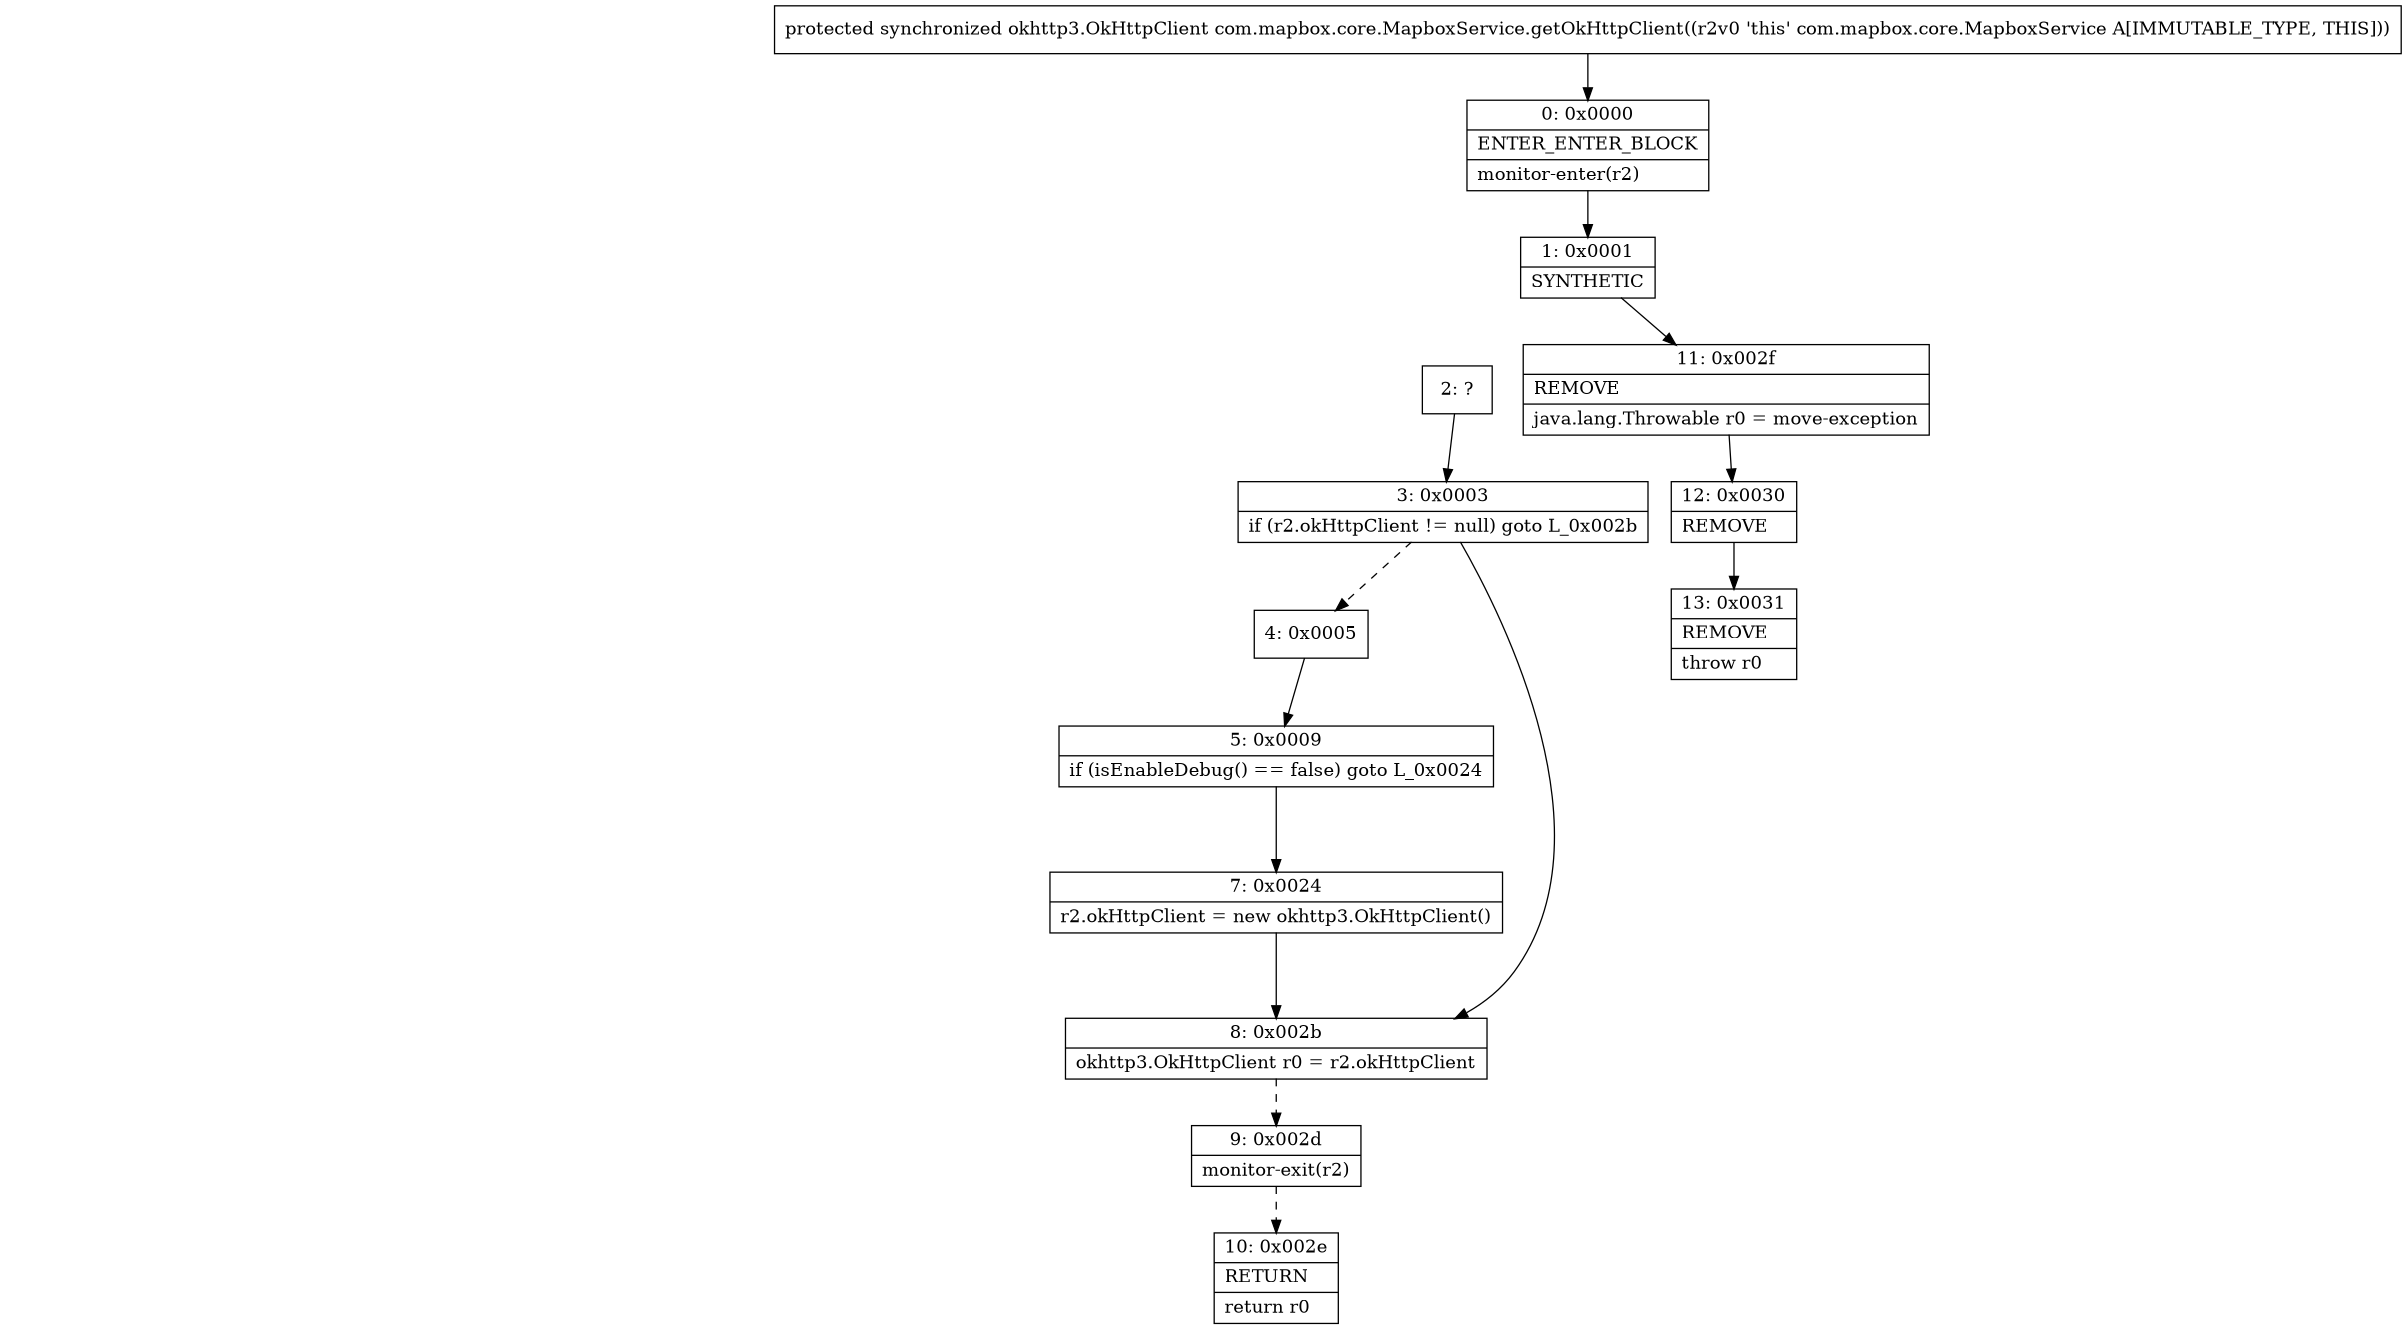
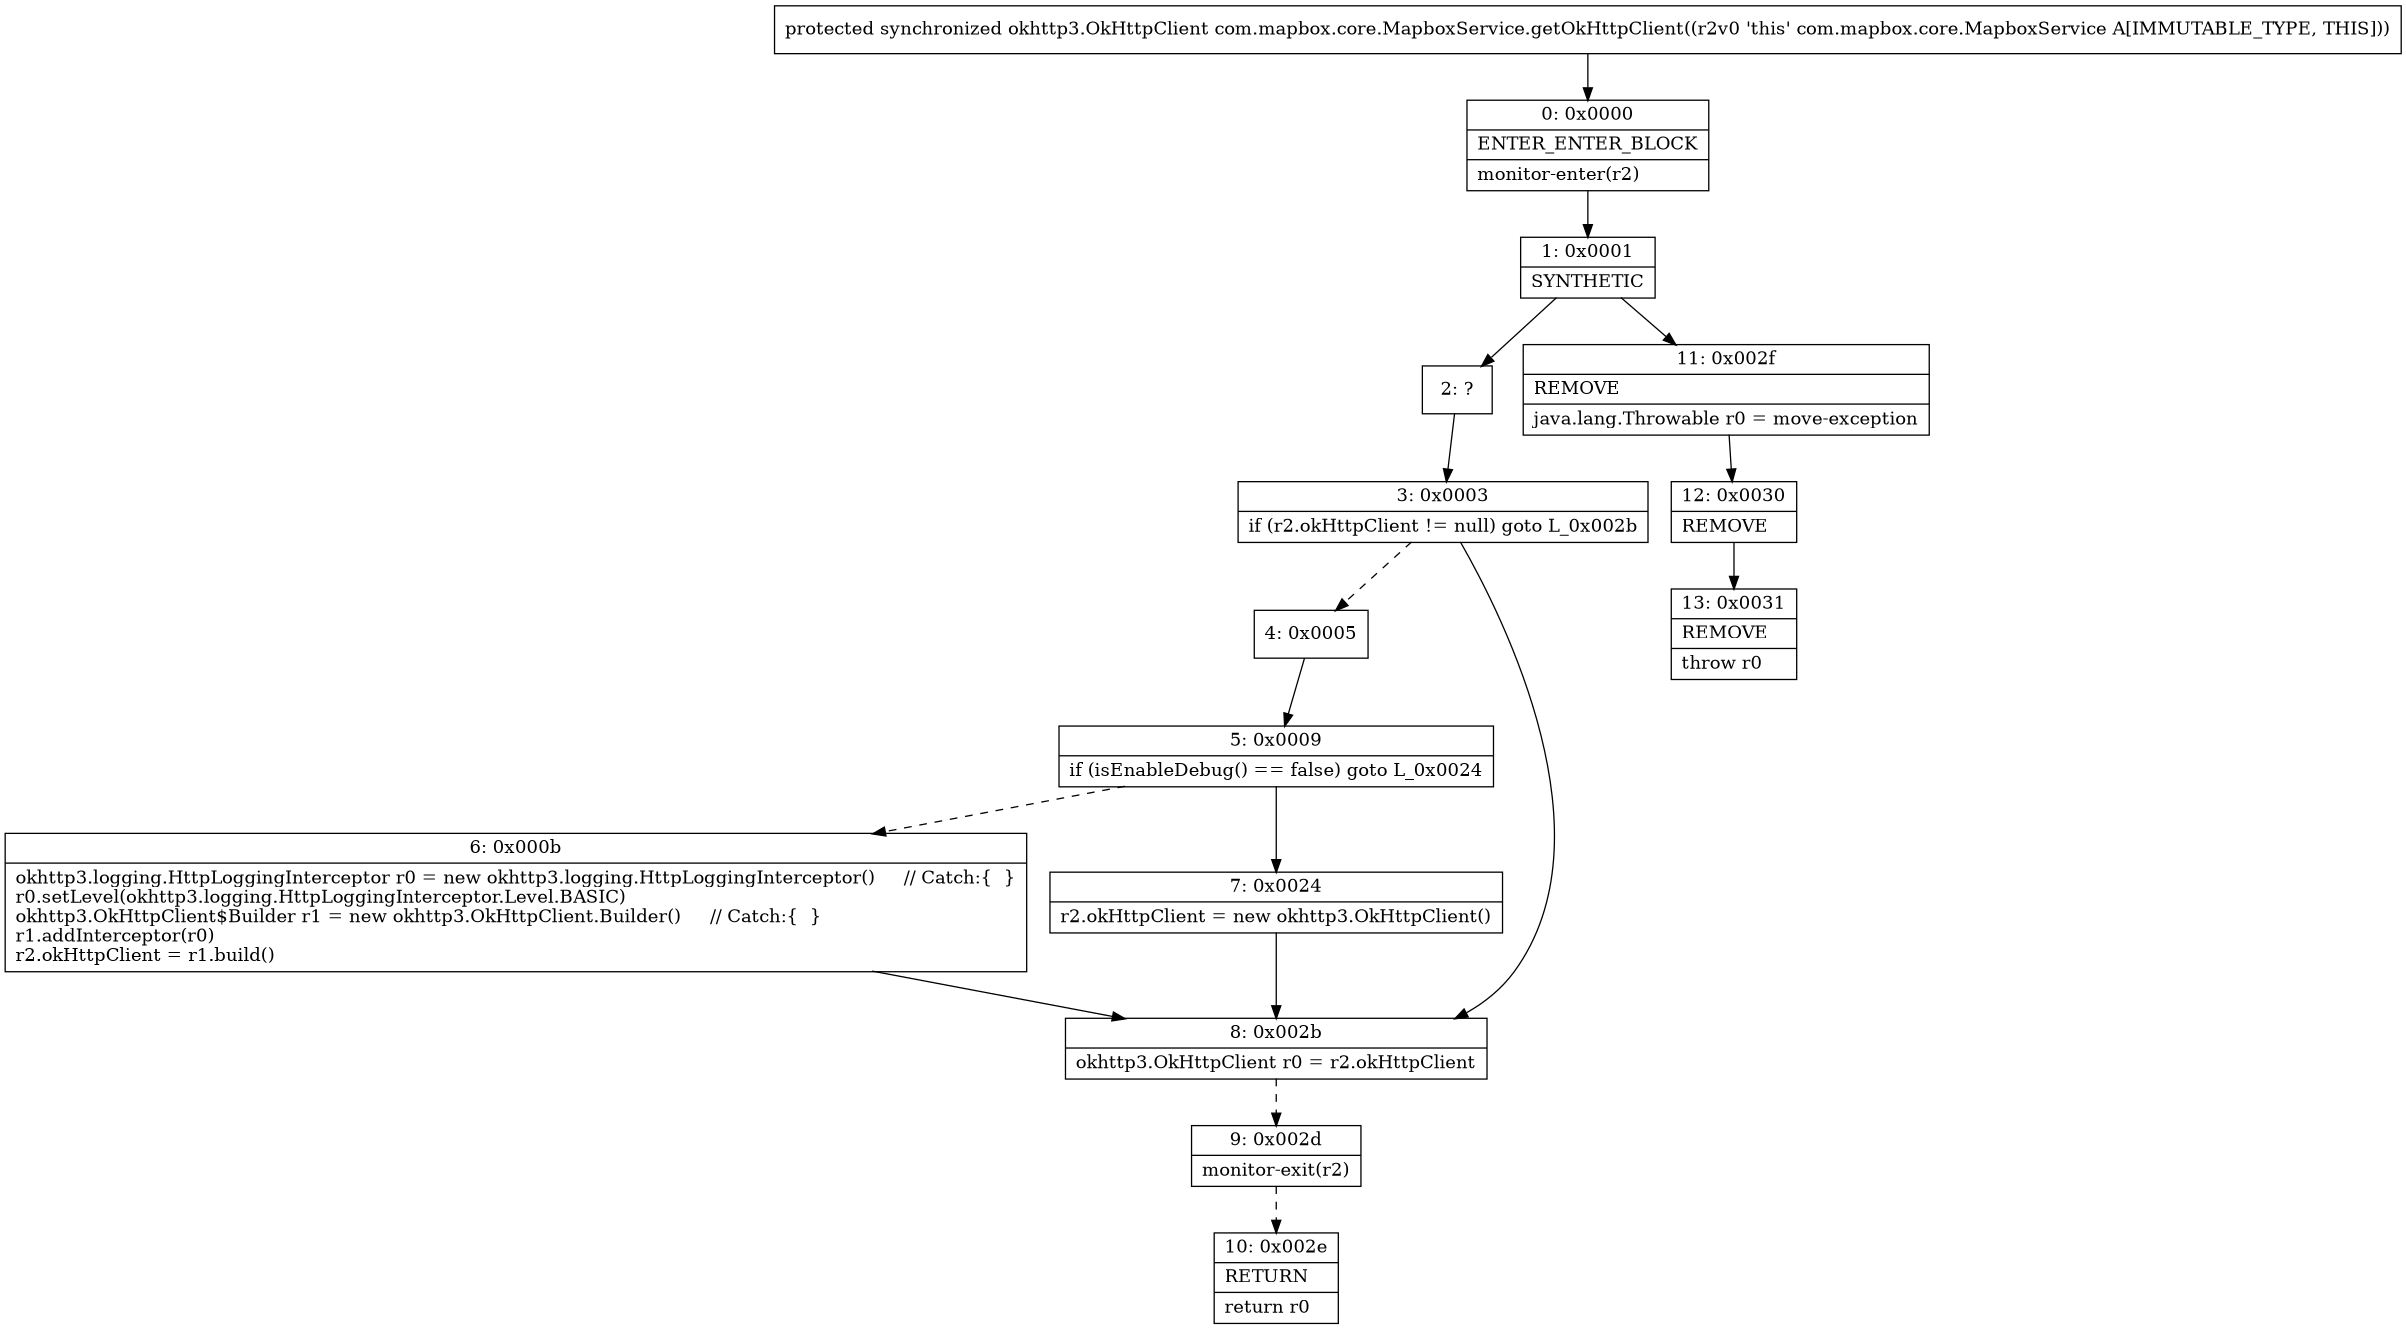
none -> (1524, 327)
none -> (516, 903)
